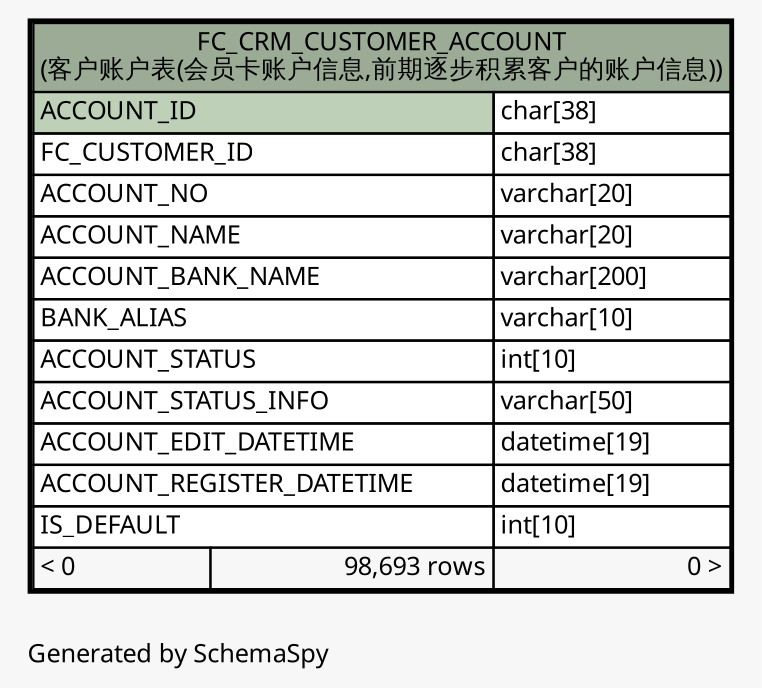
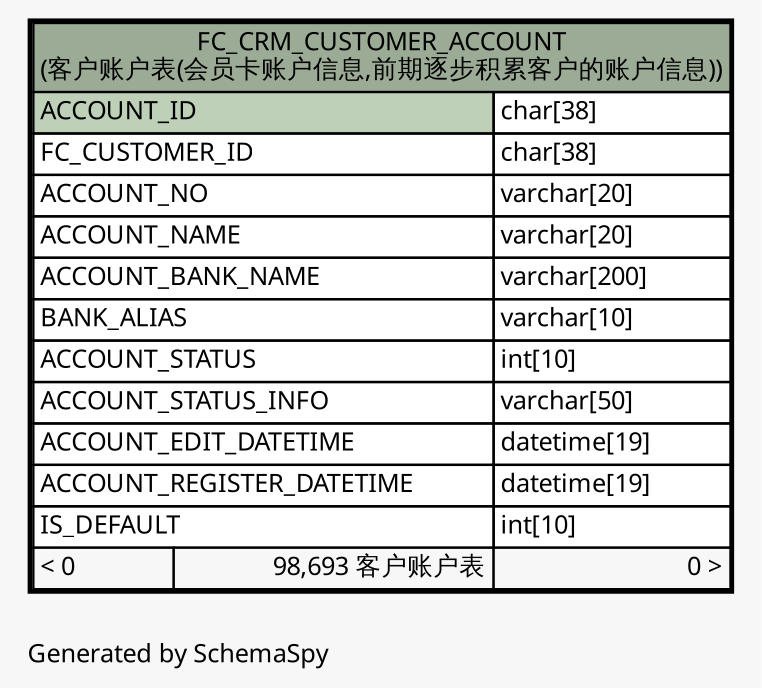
(415, 567) -> (380, 567)
